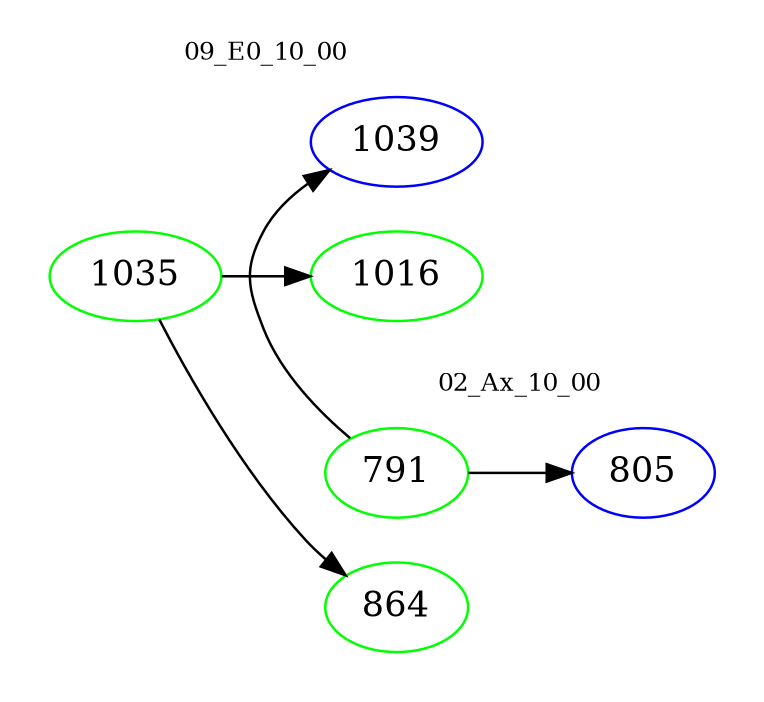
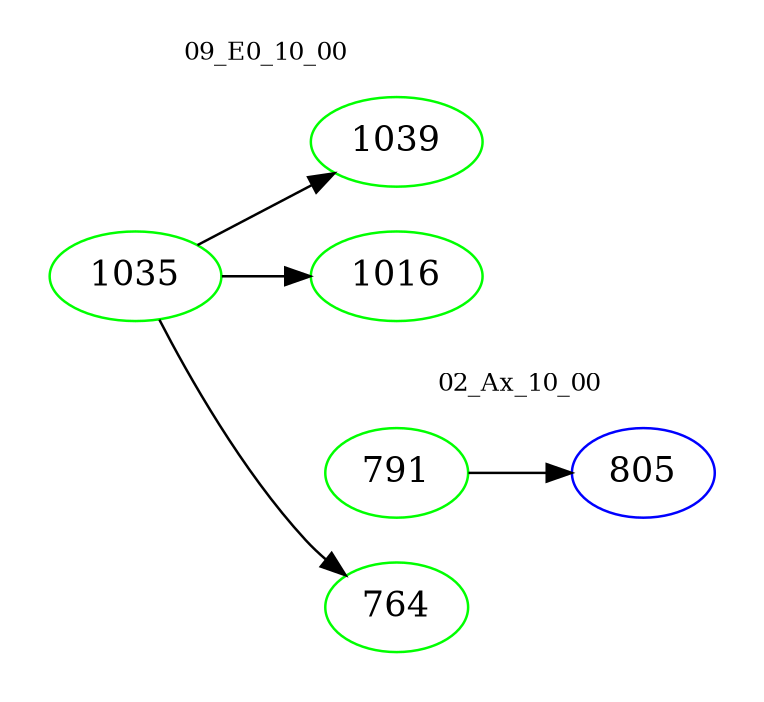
(397, 142) -> (397, 142)
(259, 316) -> (255, 215)
(397, 607) -> (397, 607)
